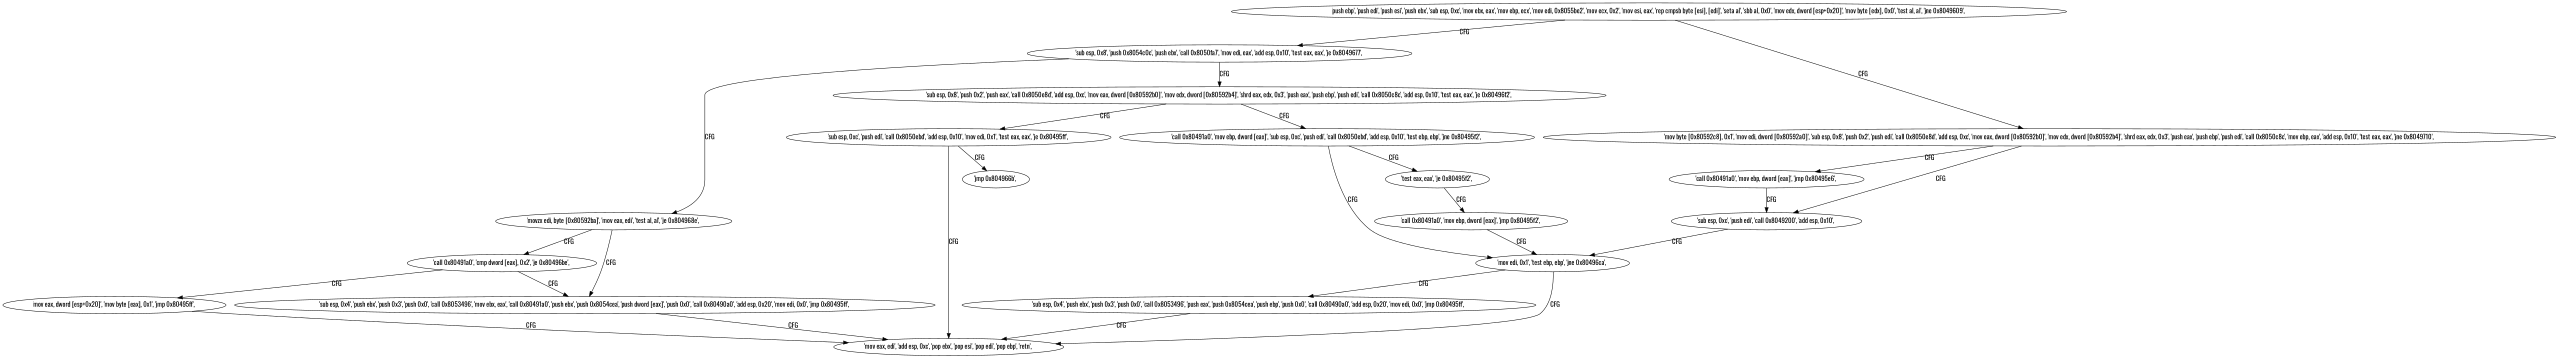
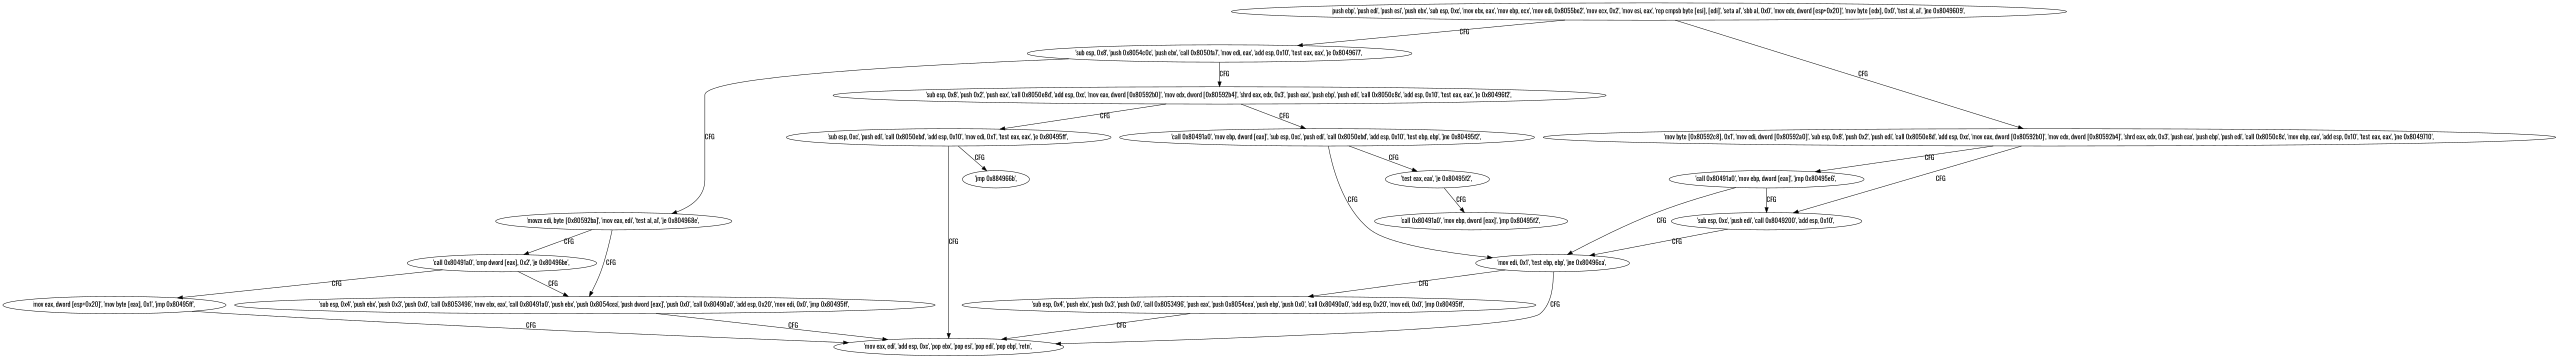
(996, 179) -> (996, 179)
(1510, 241) -> (1652, 215)
